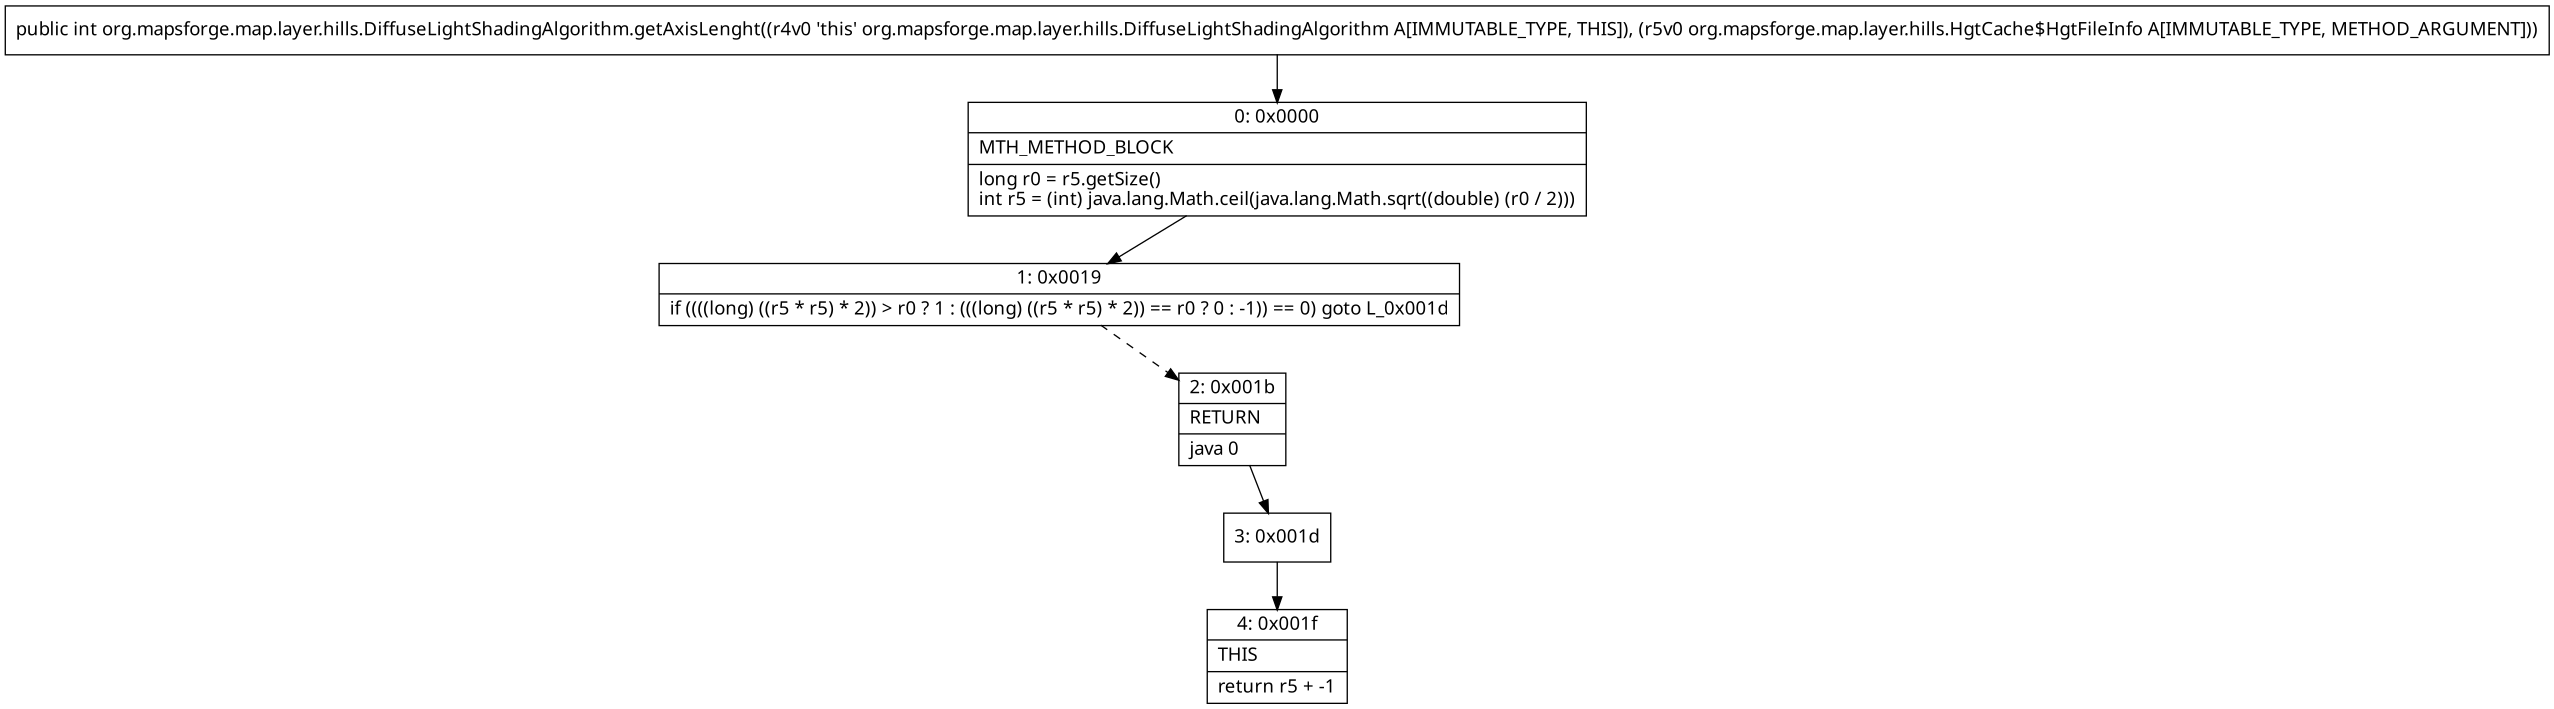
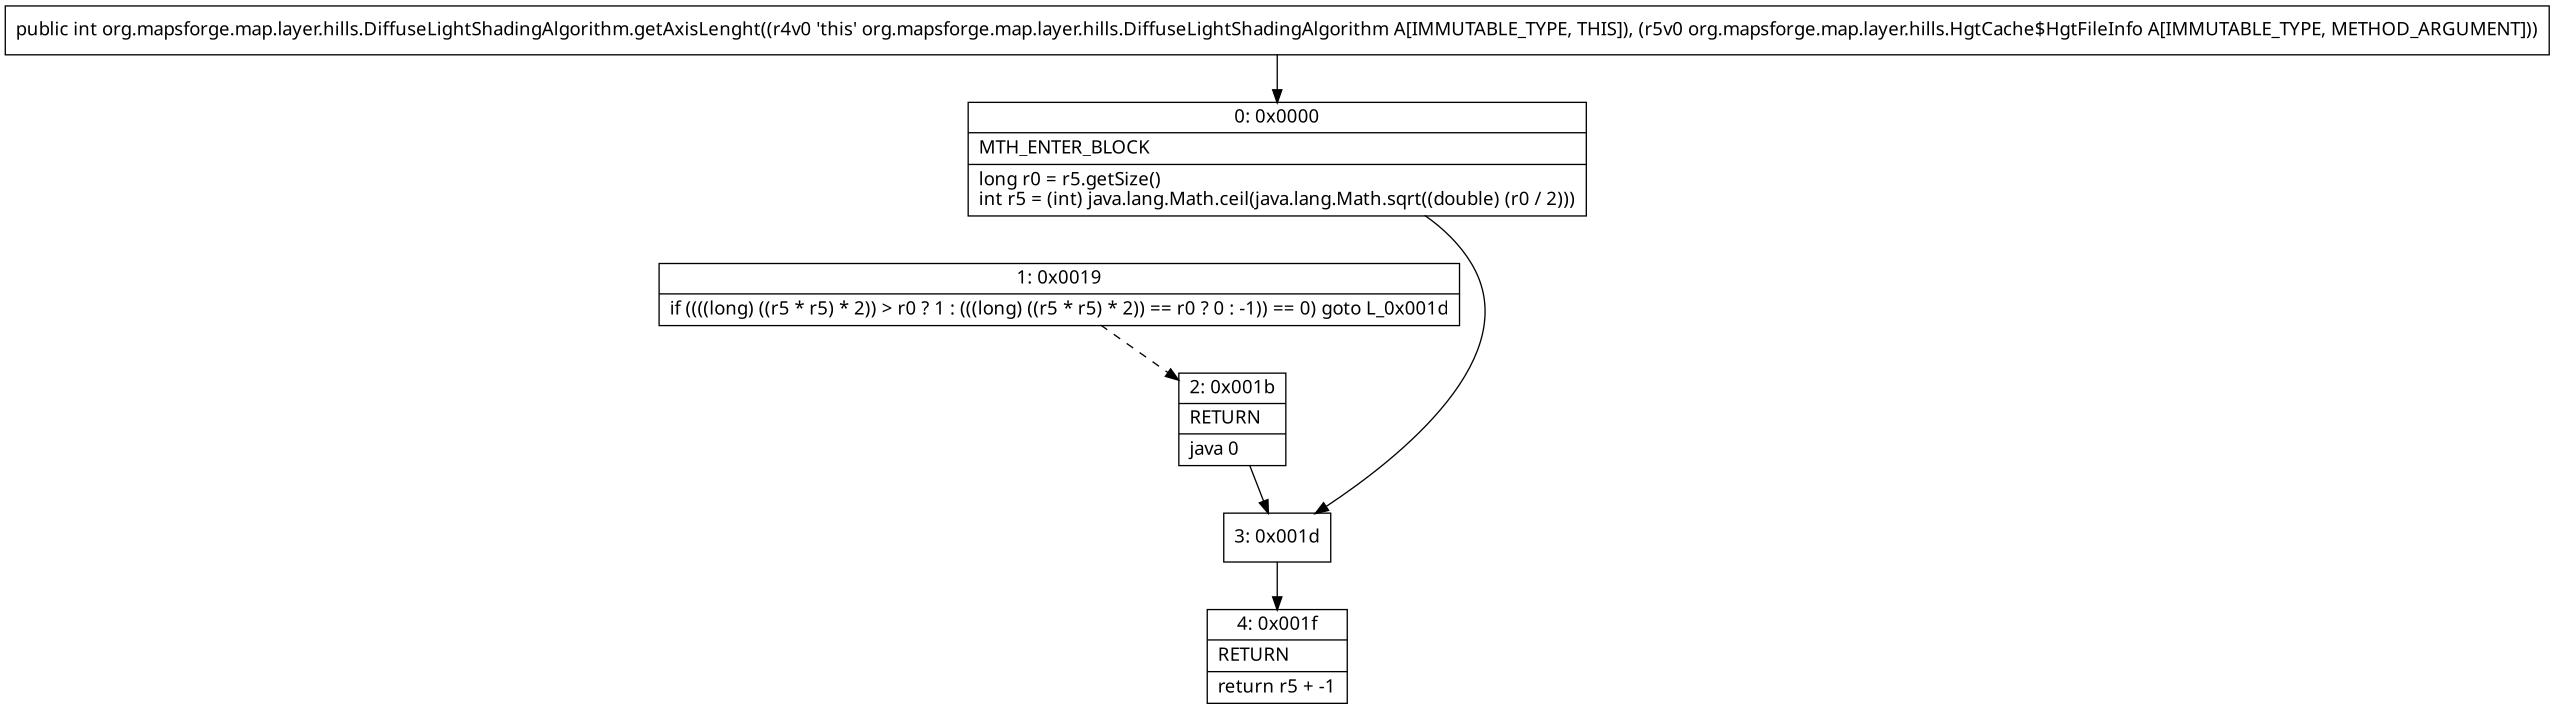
(1076, 148) -> (1065, 148)
(1153, 236) -> (1463, 378)
(1238, 655) -> (1254, 655)
